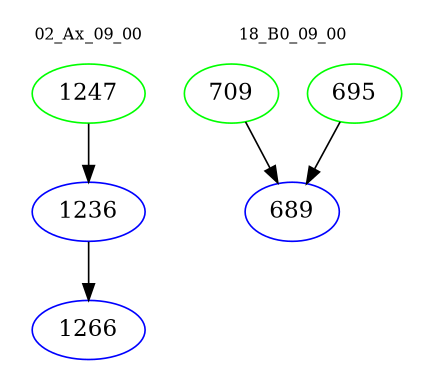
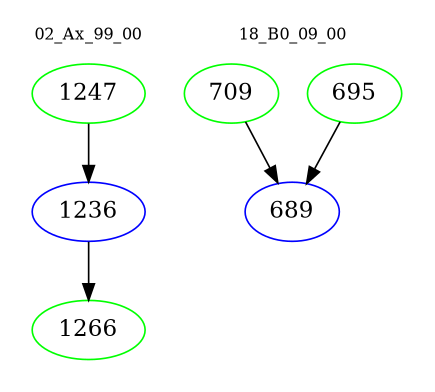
(89, 35) -> (89, 35)
(89, 330) -> (89, 330)
